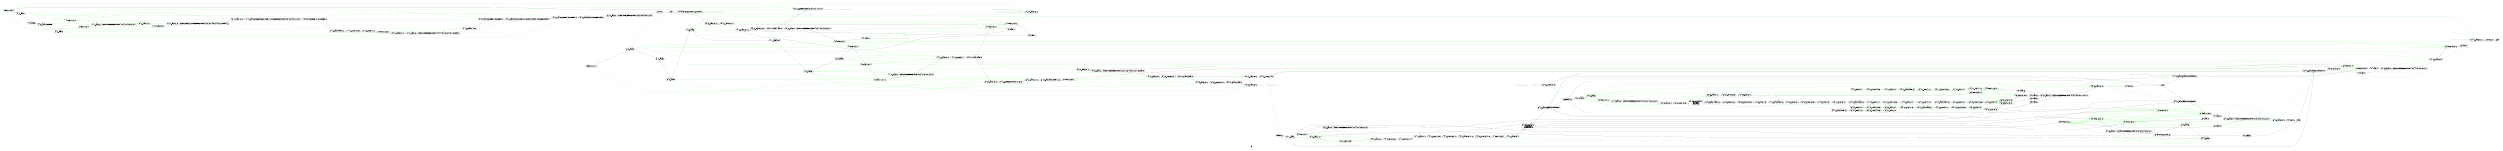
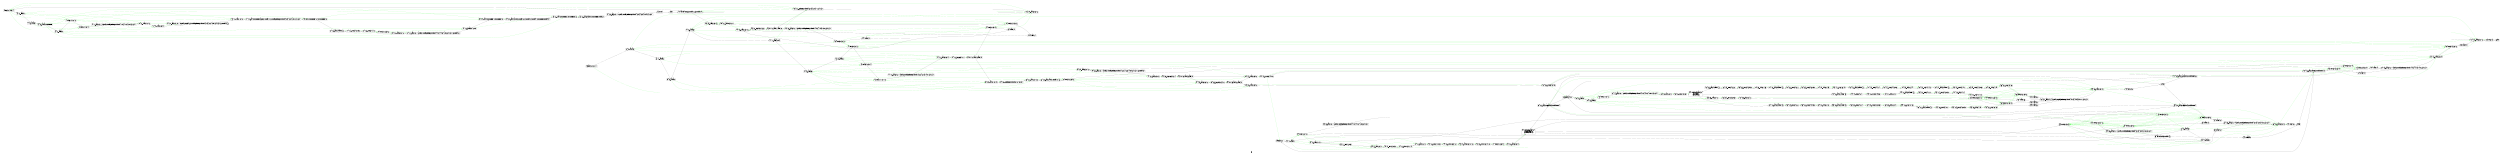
none -> (1839, 94)
none -> (1839, 105)
